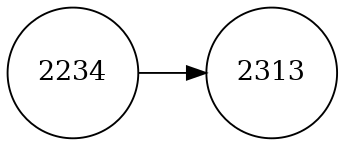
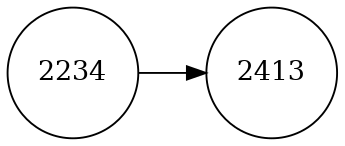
(272, 73) -> (272, 73)
